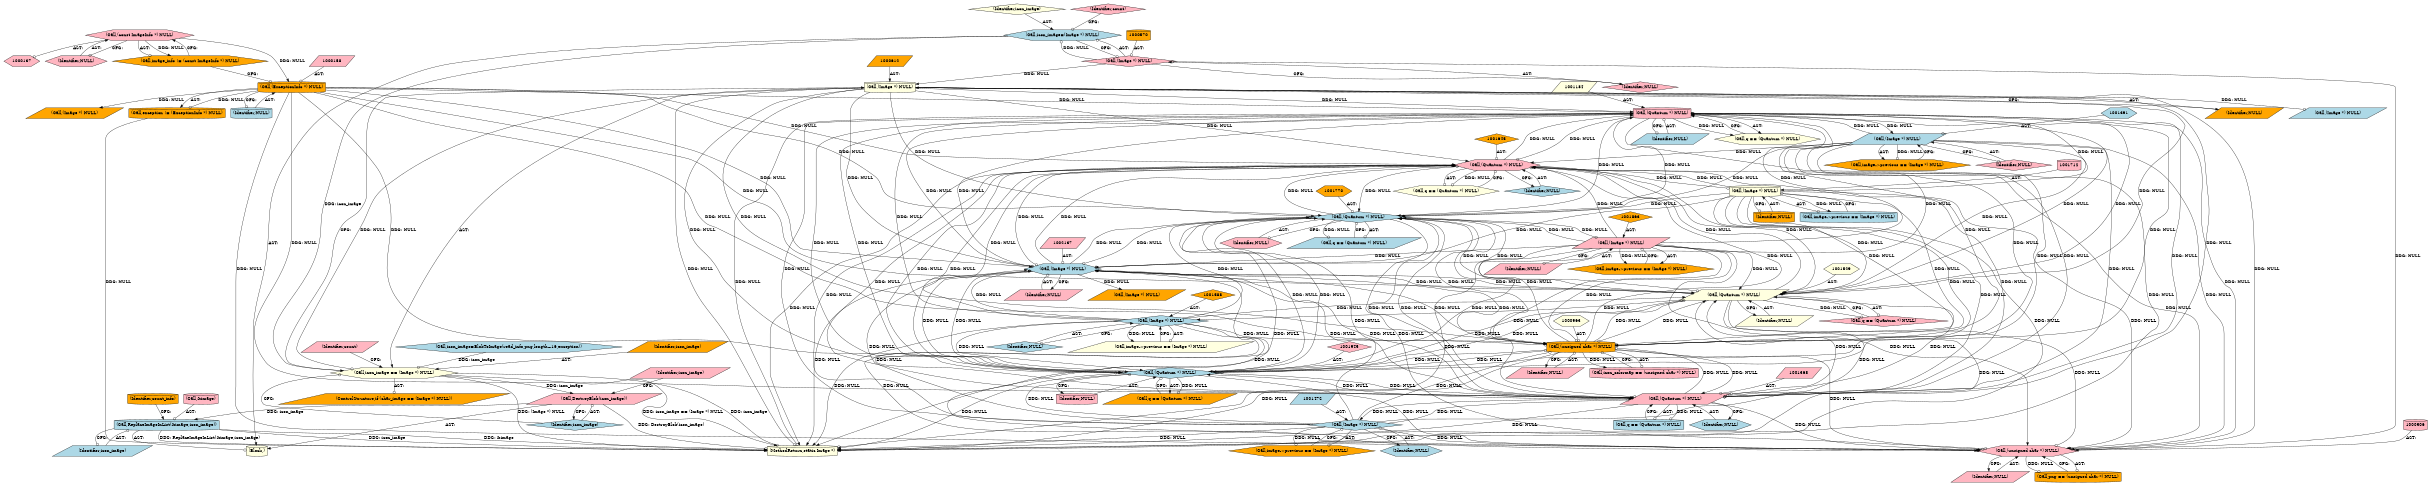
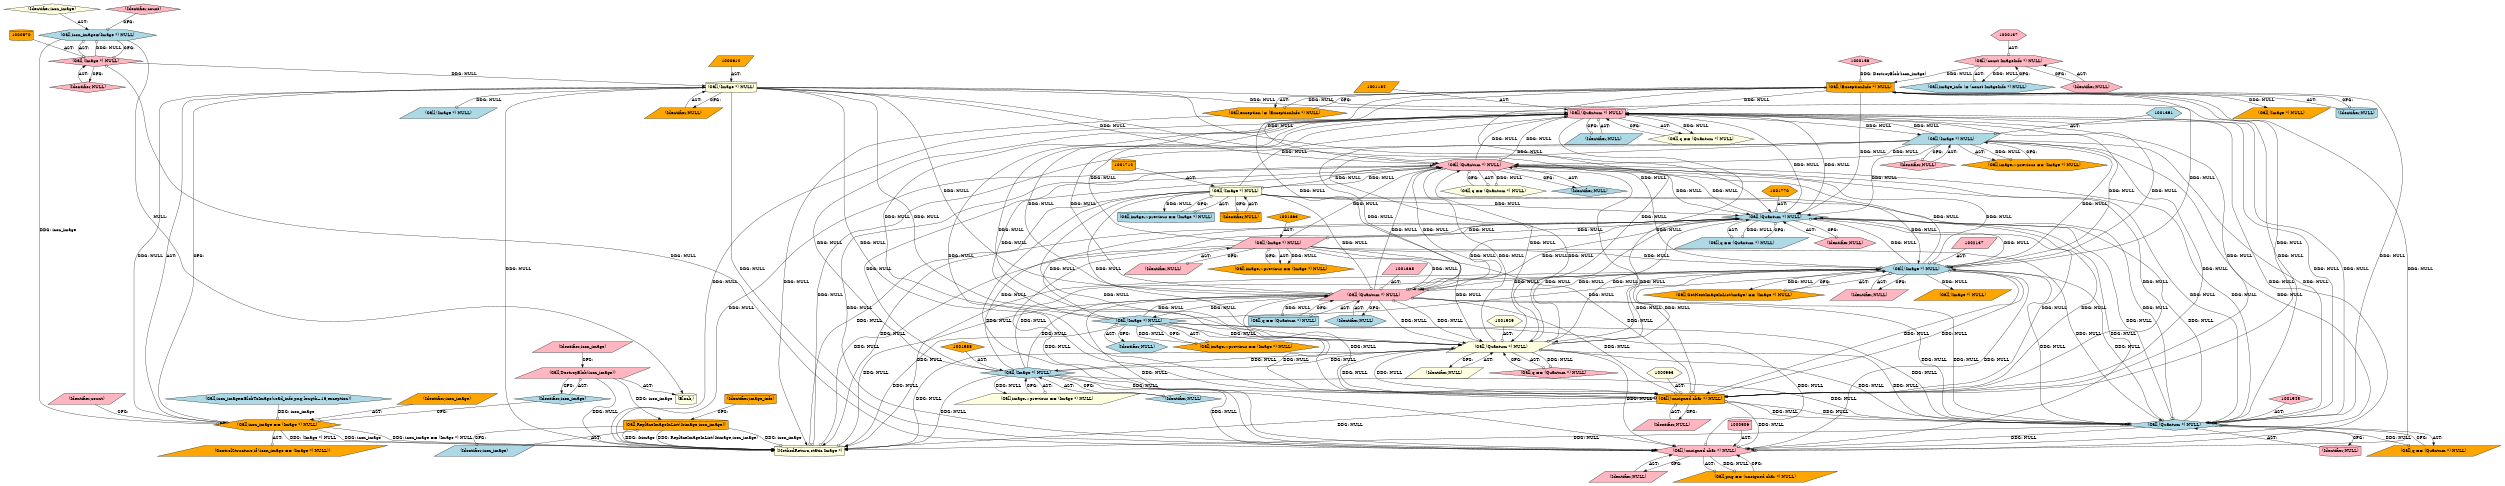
(71, 46) -> (2009, 47)
(190, 61) -> (1977, 87)
(332, 61) -> (1860, 61)
(515, 66) -> (40, 304)
(240, 74) -> (1568, 90)
(320, 74) -> (1893, 74)
(1574, 87) -> (1377, 87)
(177, 113) -> (1275, 113)
(1497, 139) -> none
(2069, 165) -> (1124, 165)
(274, 243) -> (161, 217)
none -> (1734, 295)
(394, 373) -> (277, 425)
(1644, 373) -> none
(493, 380) -> none
(153, 399) -> (751, 399)
(201, 399) -> none
(394, 399) -> (273, 451)
(1313, 399) -> none
(167, 425) -> (676, 425)
(671, 425) -> (605, 412)
(182, 446) -> none
(2078, 477) -> (1755, 477)
